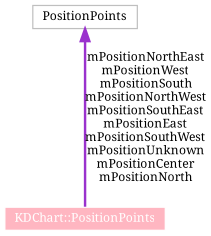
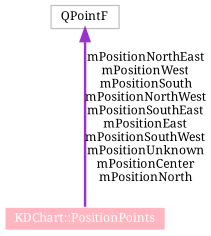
(85, 17) -> (85, 17)
